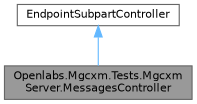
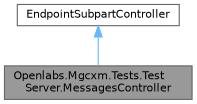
(98, 83) -> (98, 83)
